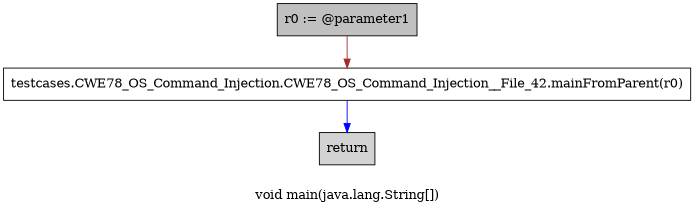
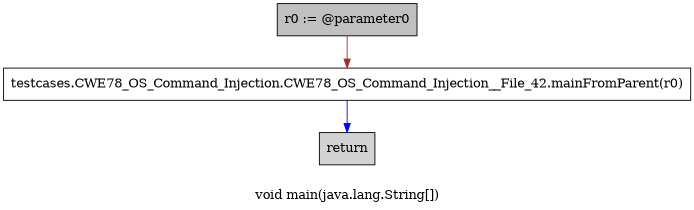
(347, 20) -> (347, 20)
